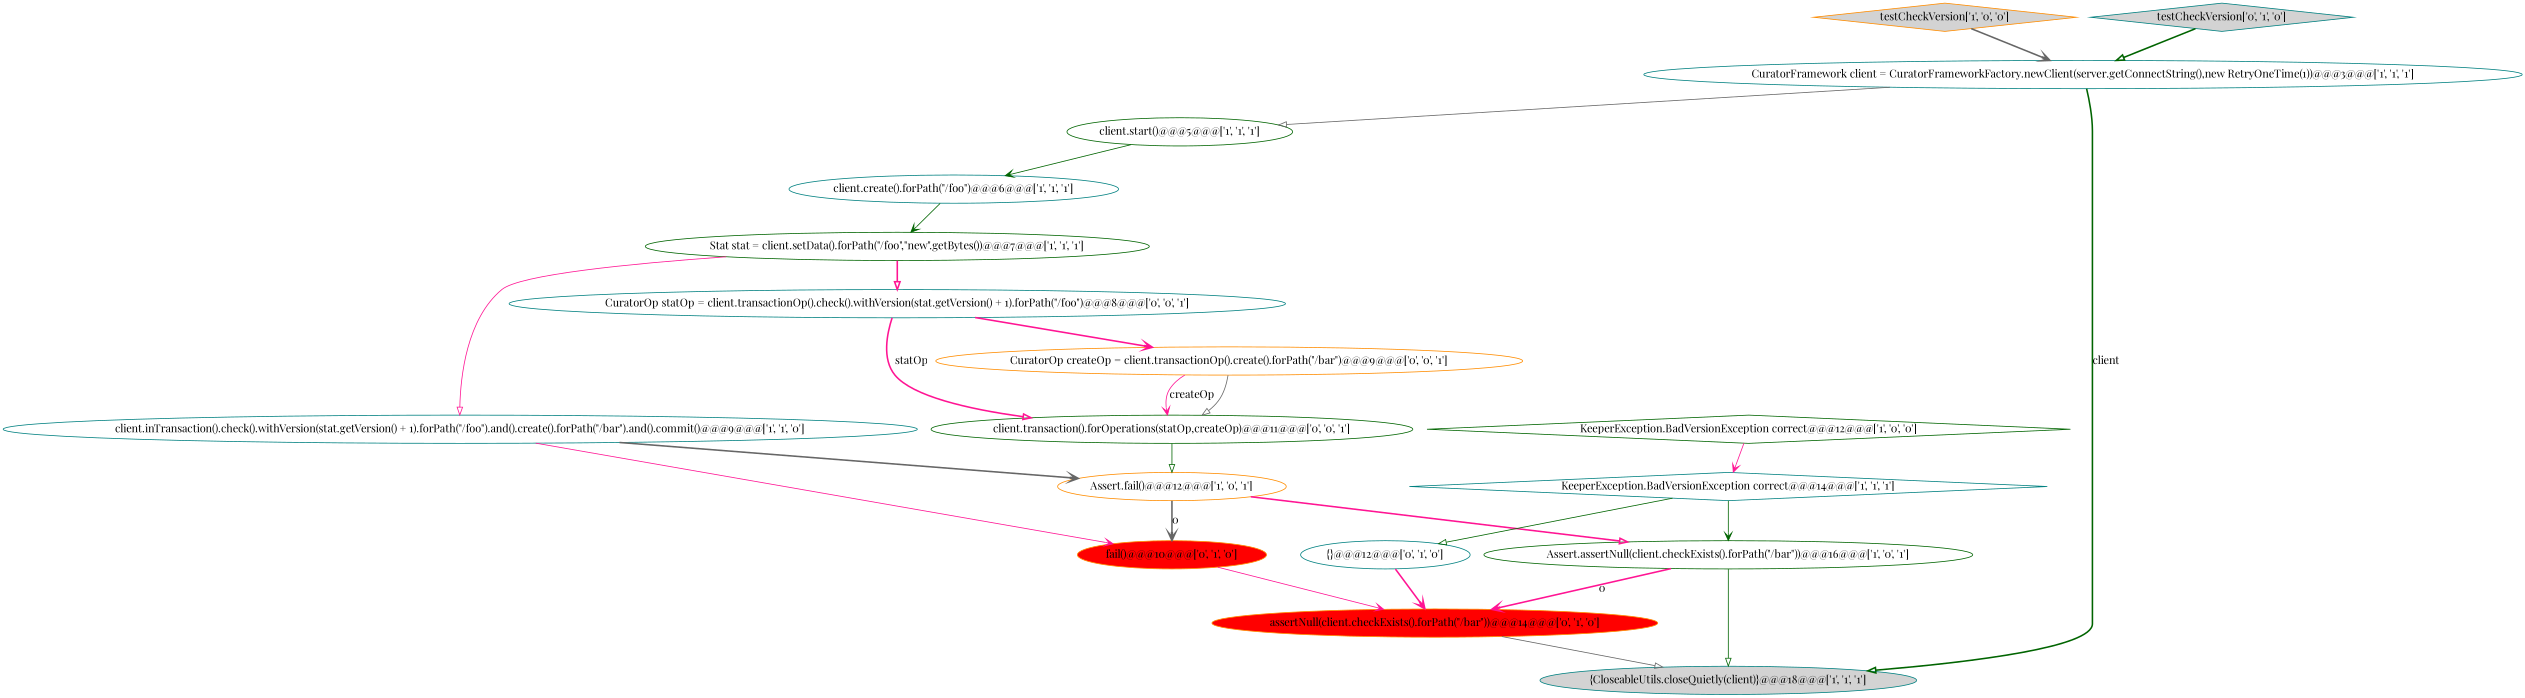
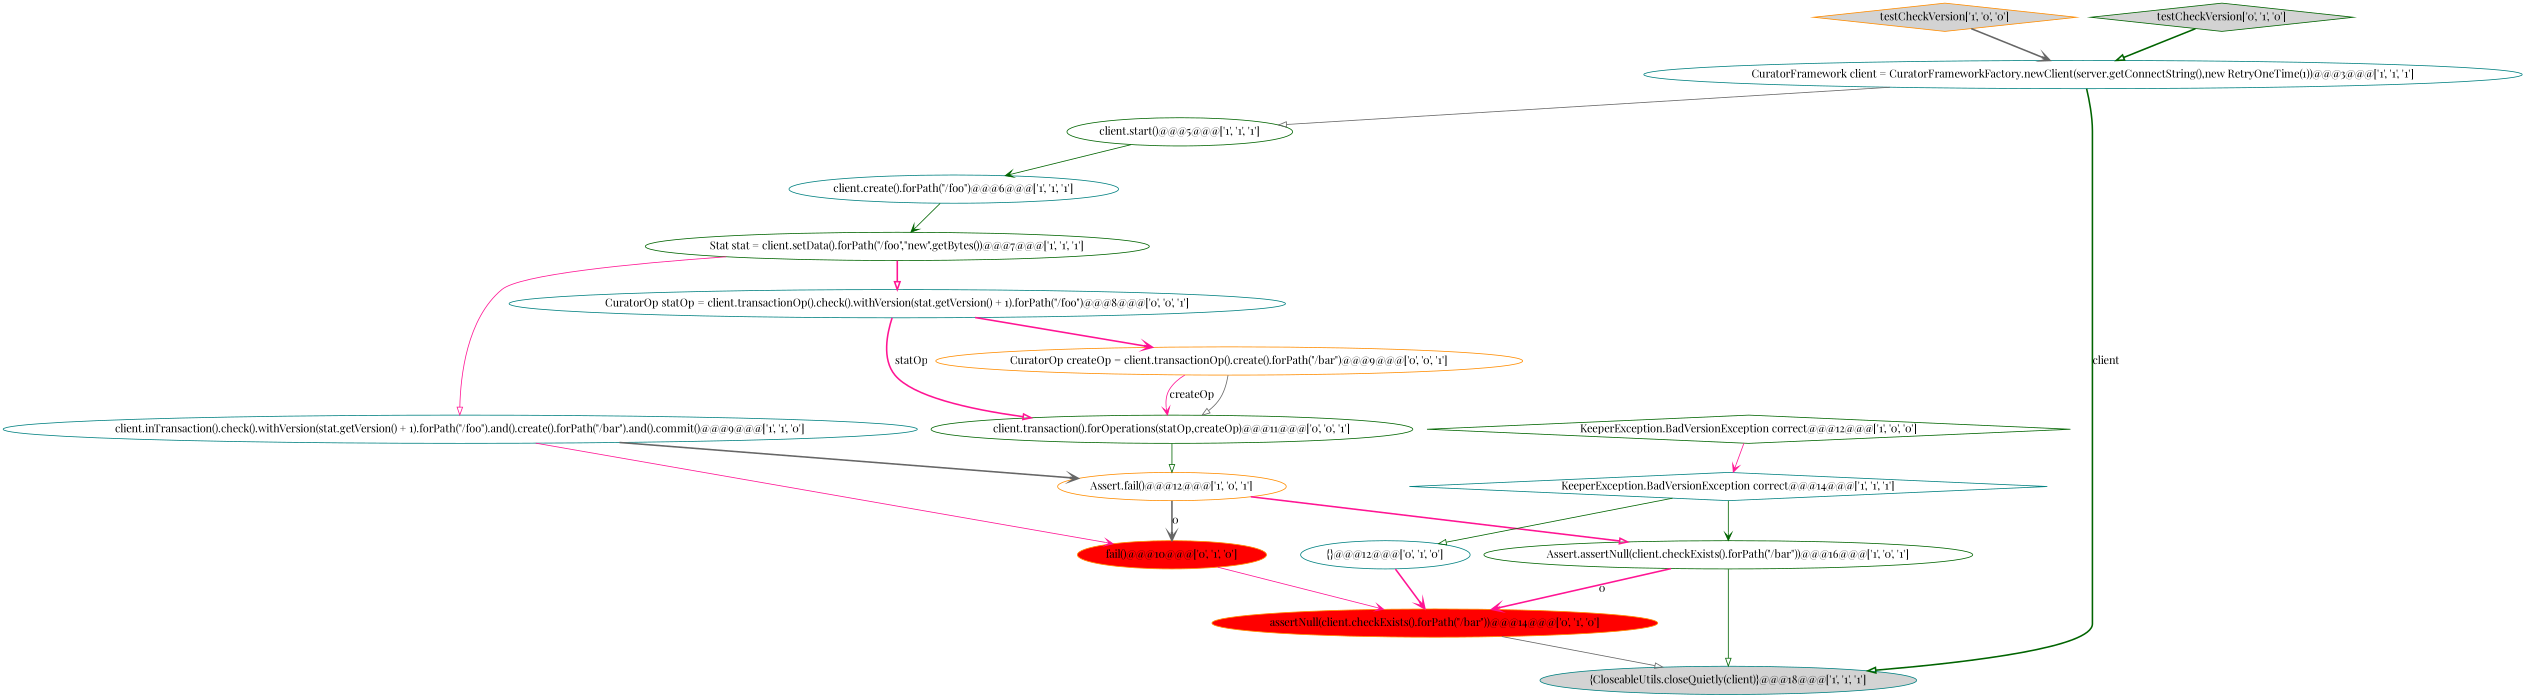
(2222, 17) -> (2222, 17)
